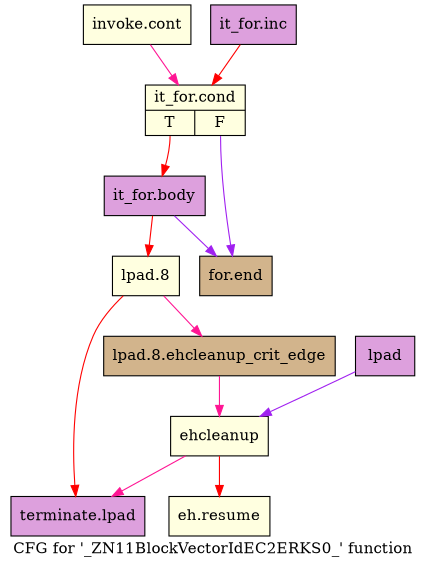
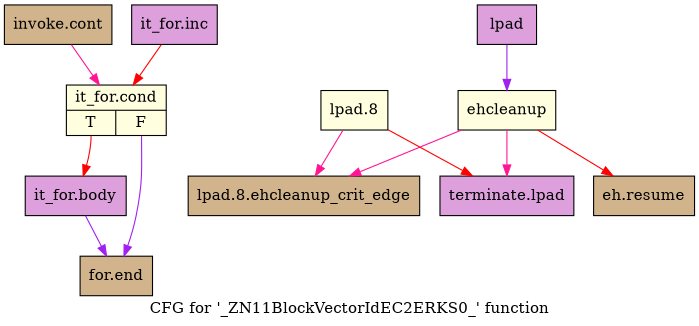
(137, 25) -> (58, 25)
(151, 230) -> none
(219, 391) -> (411, 151)
(219, 516) -> (644, 196)
